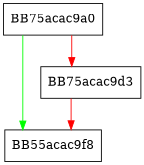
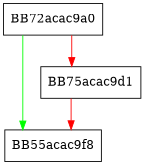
(53, 19) -> (53, 19)
(91, 83) -> (91, 83)
